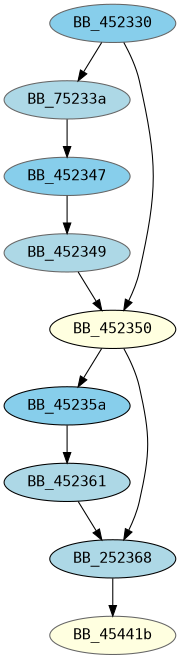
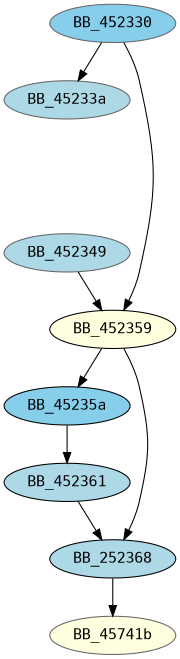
(67, 100) -> (67, 100)
(67, 176) -> none
(113, 329) -> (113, 329)
(113, 635) -> (113, 635)
